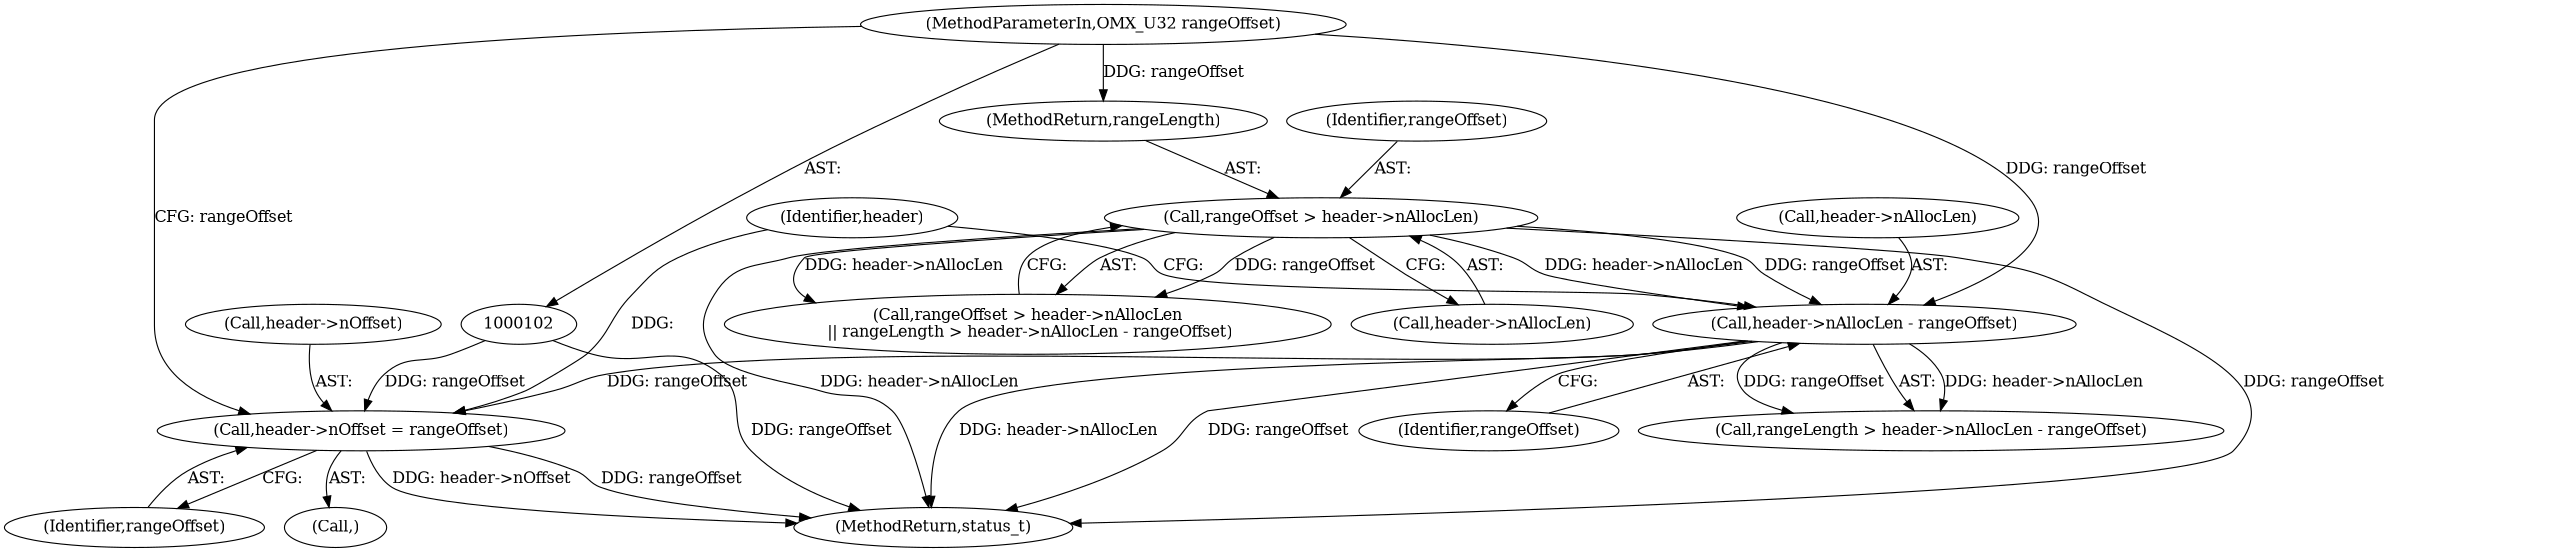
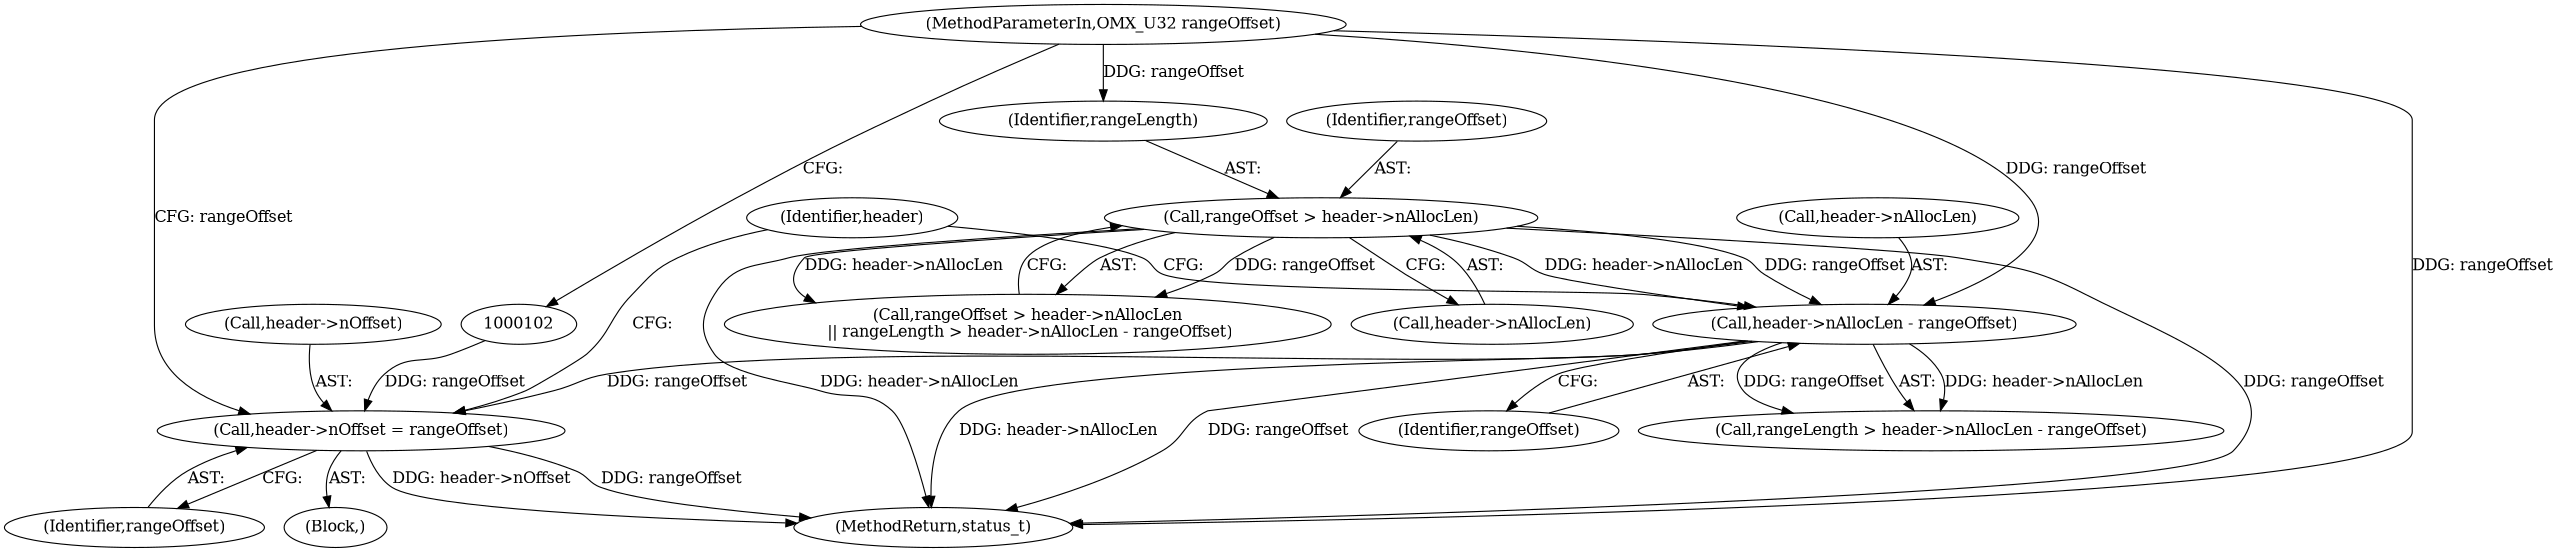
(1103, 121) -> (1103, 121)
(826, 169) -> (826, 169)
(655, 324) -> (655, 324)
(729, 383) -> (2412, 402)
(336, 527) -> (336, 527)
